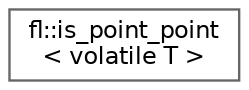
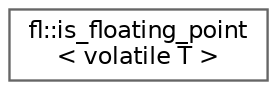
(124, 45) -> (139, 45)
